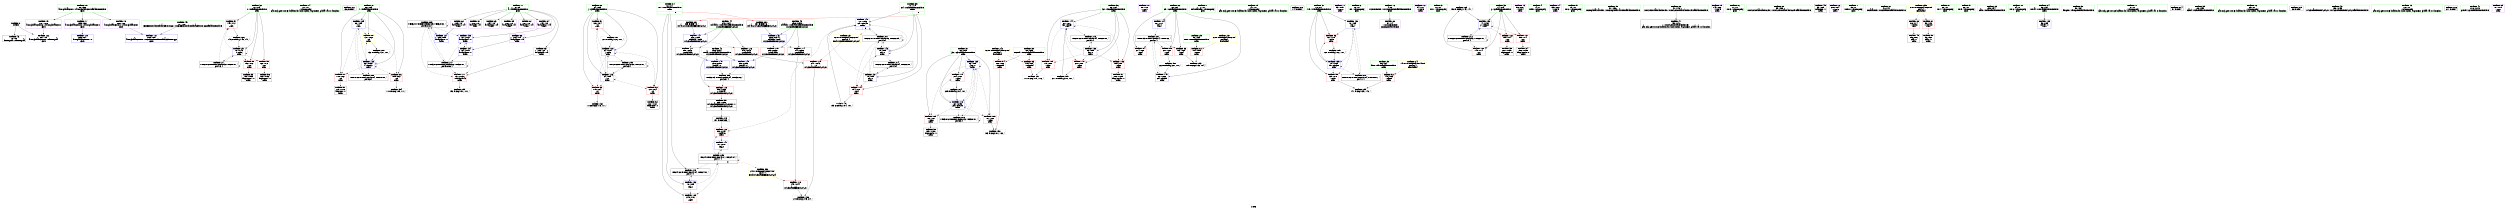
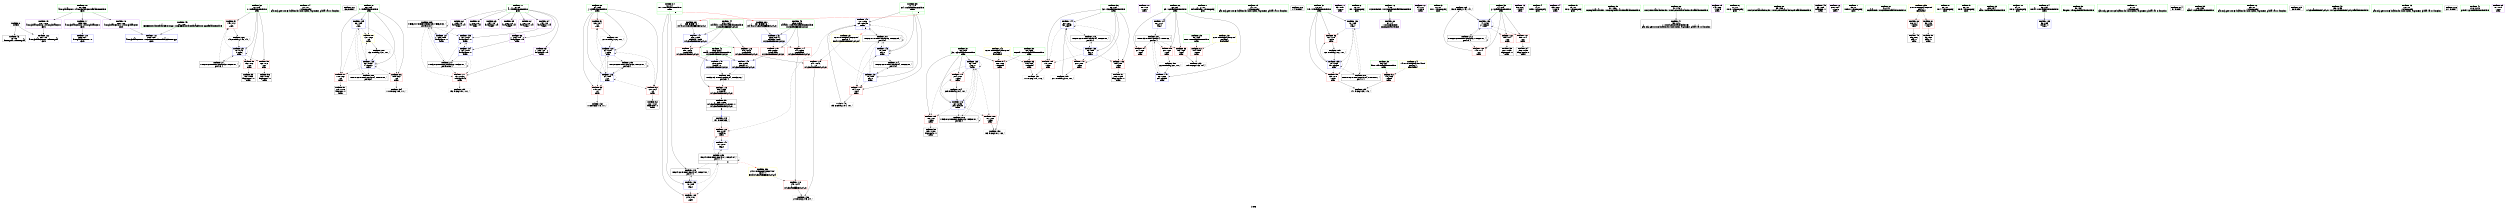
(990, 82) -> (984, 57)
